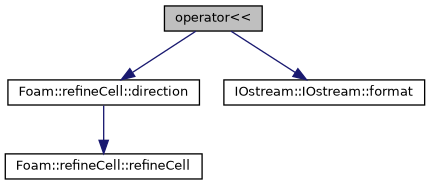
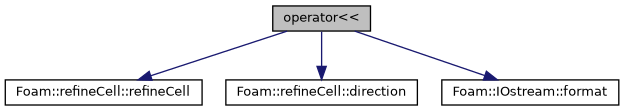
(324, 92) -> (530, 92)
(104, 123) -> (219, 53)
